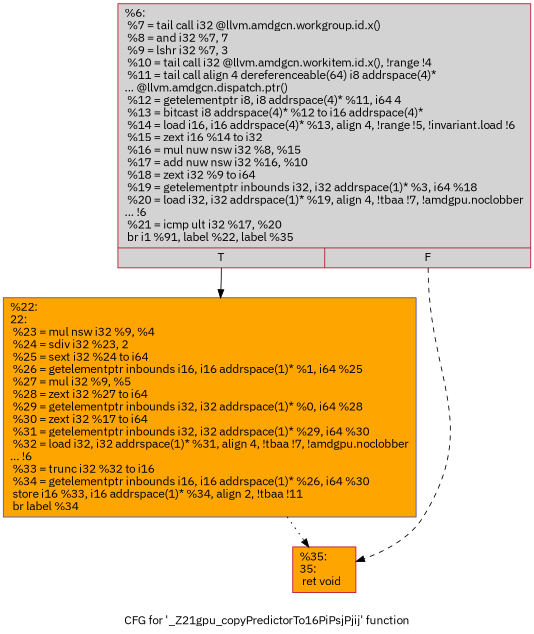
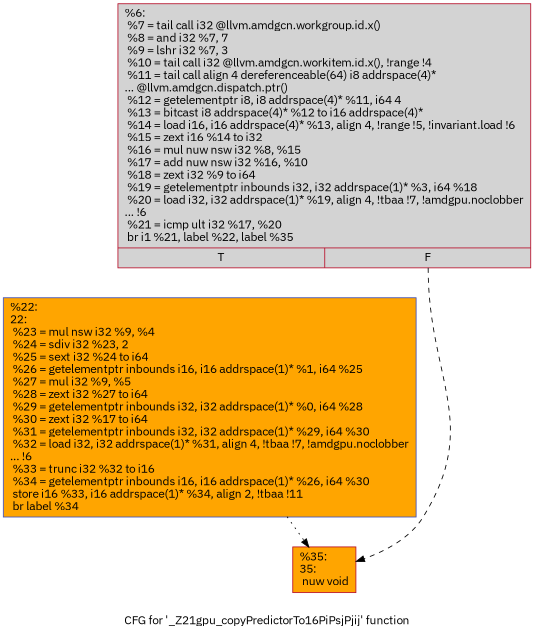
(209, 238) -> (209, 238)
(221, 279) -> none
(321, 582) -> (324, 582)
